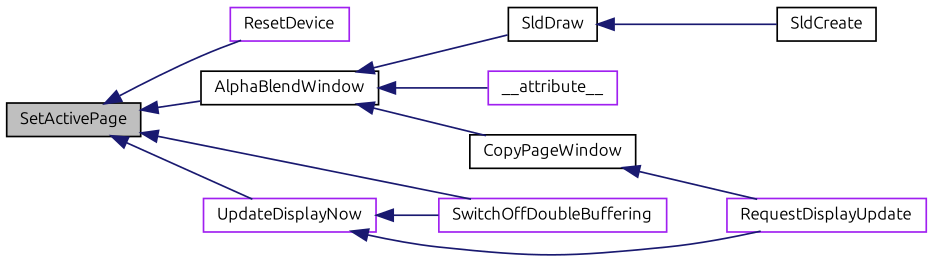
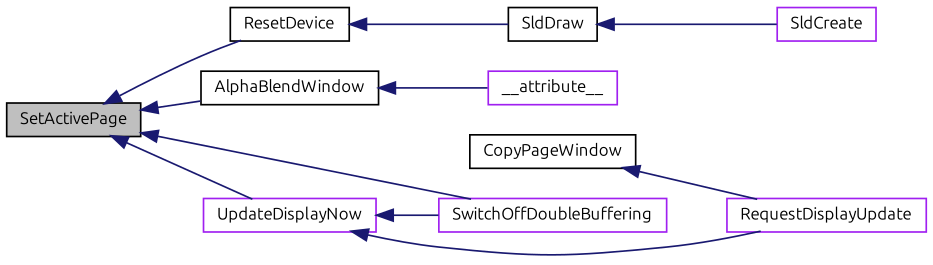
(290, 24) -> (290, 24)
(827, 24) -> (827, 24)
(441, 51) -> (438, 24)
(430, 122) -> none
